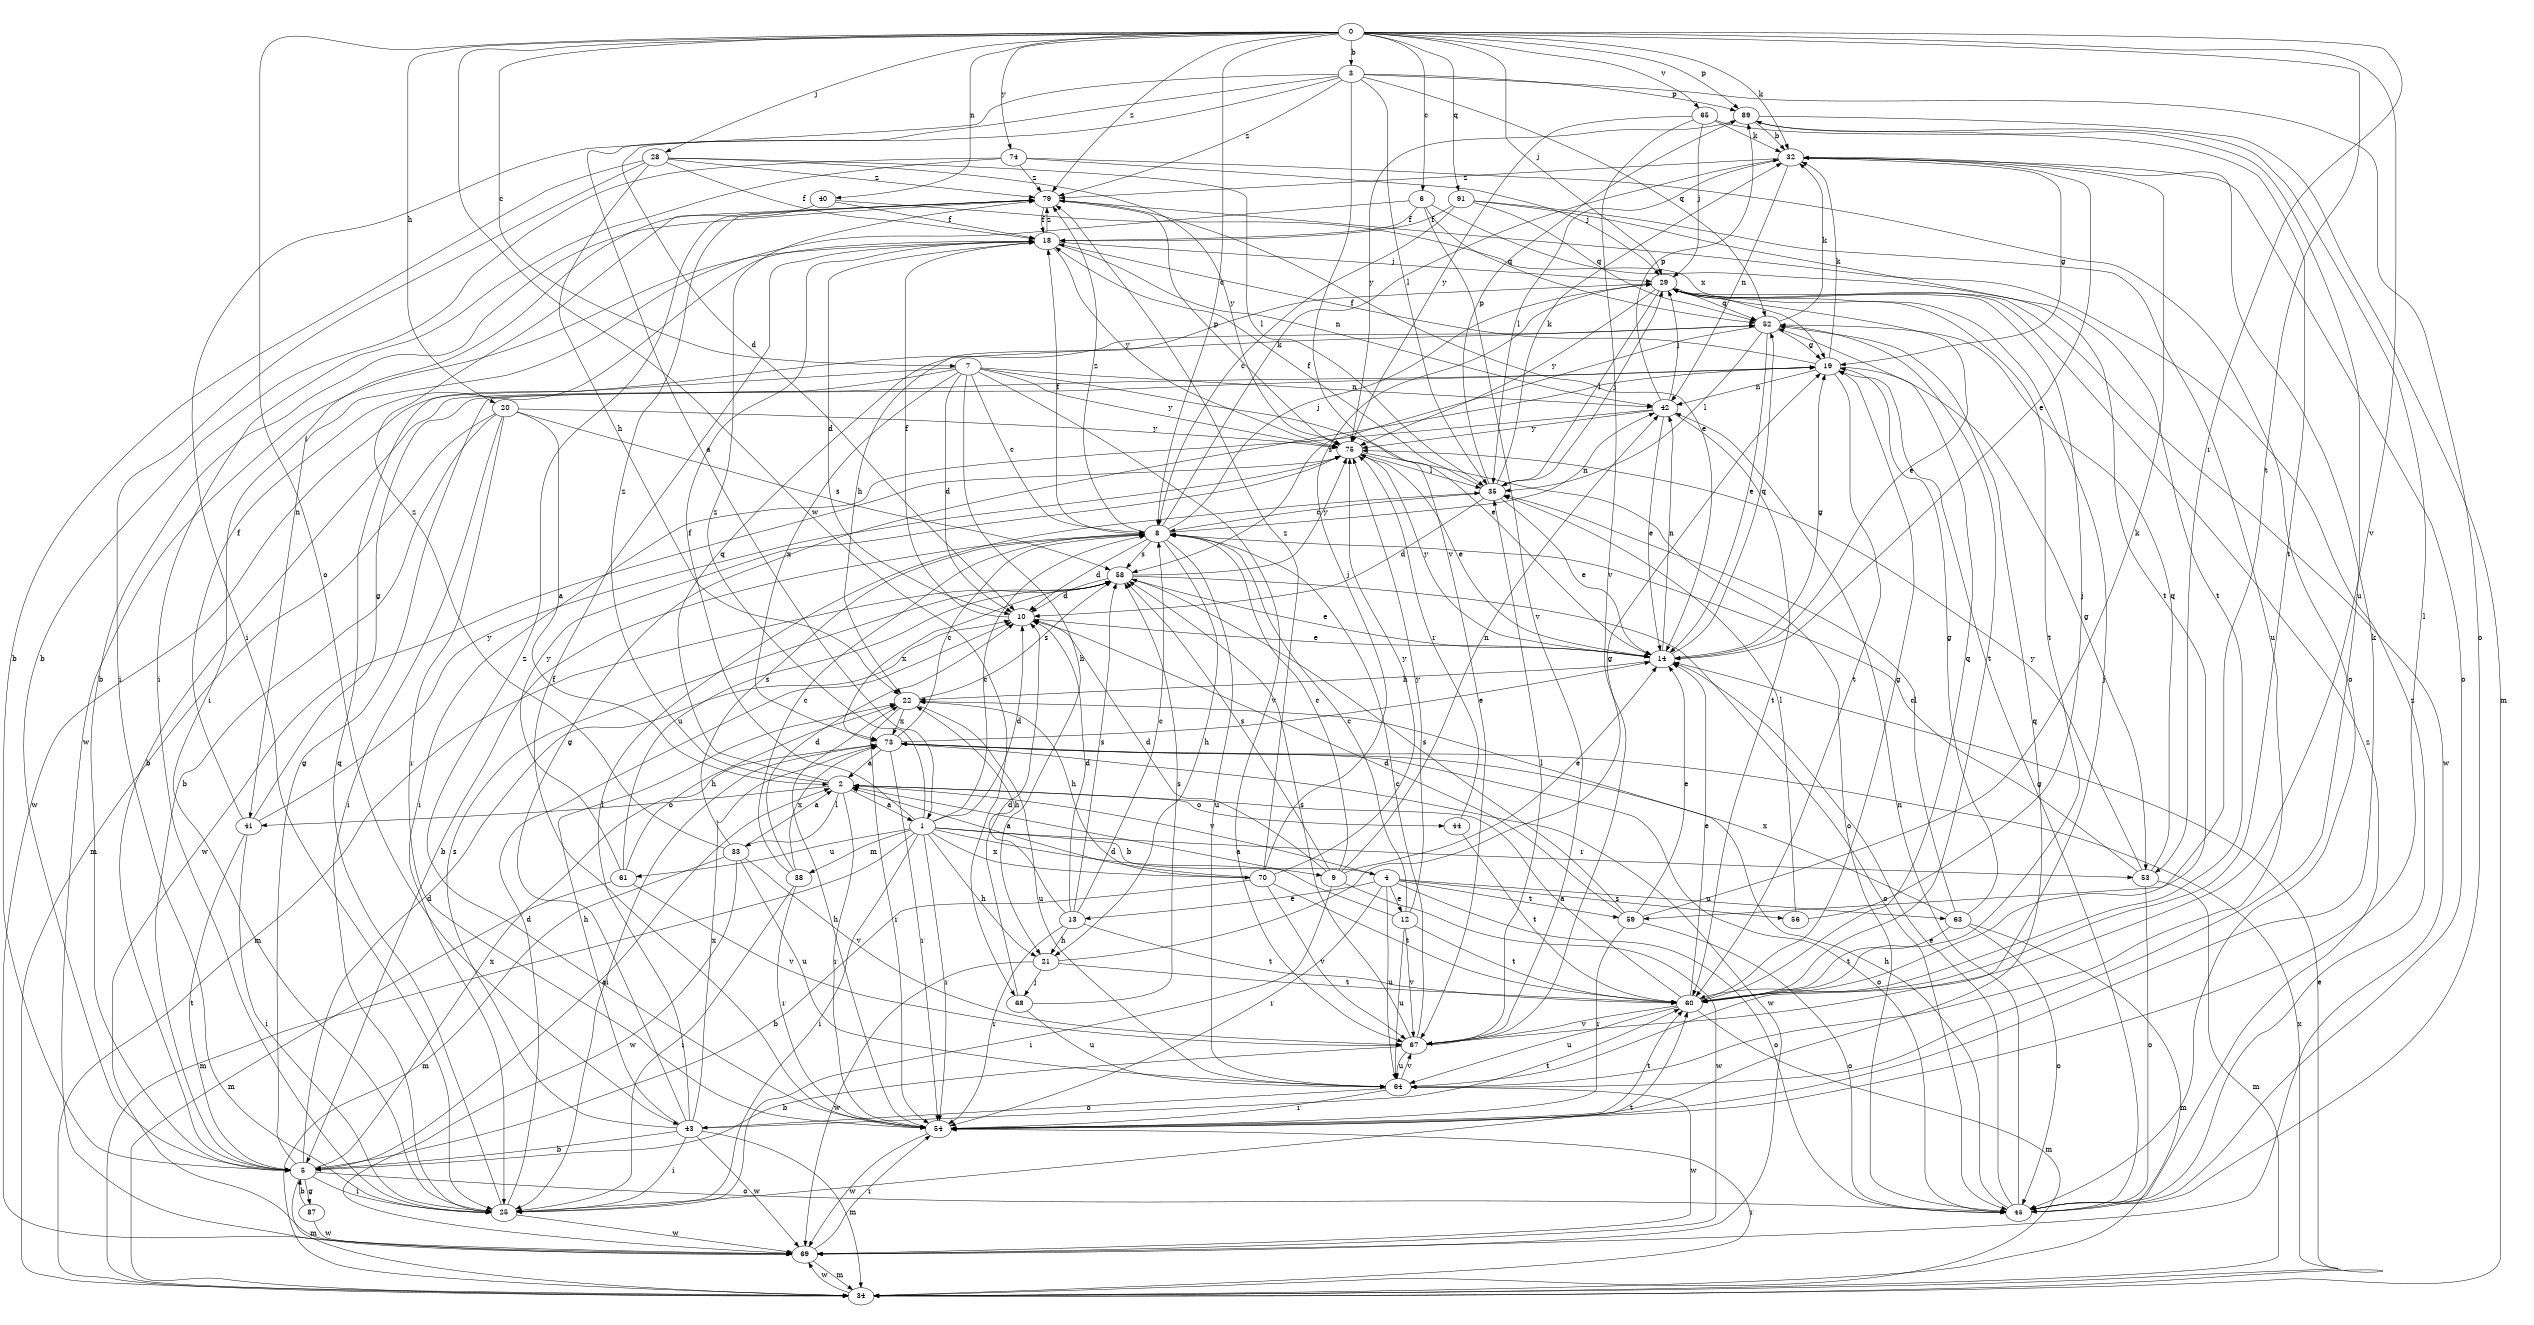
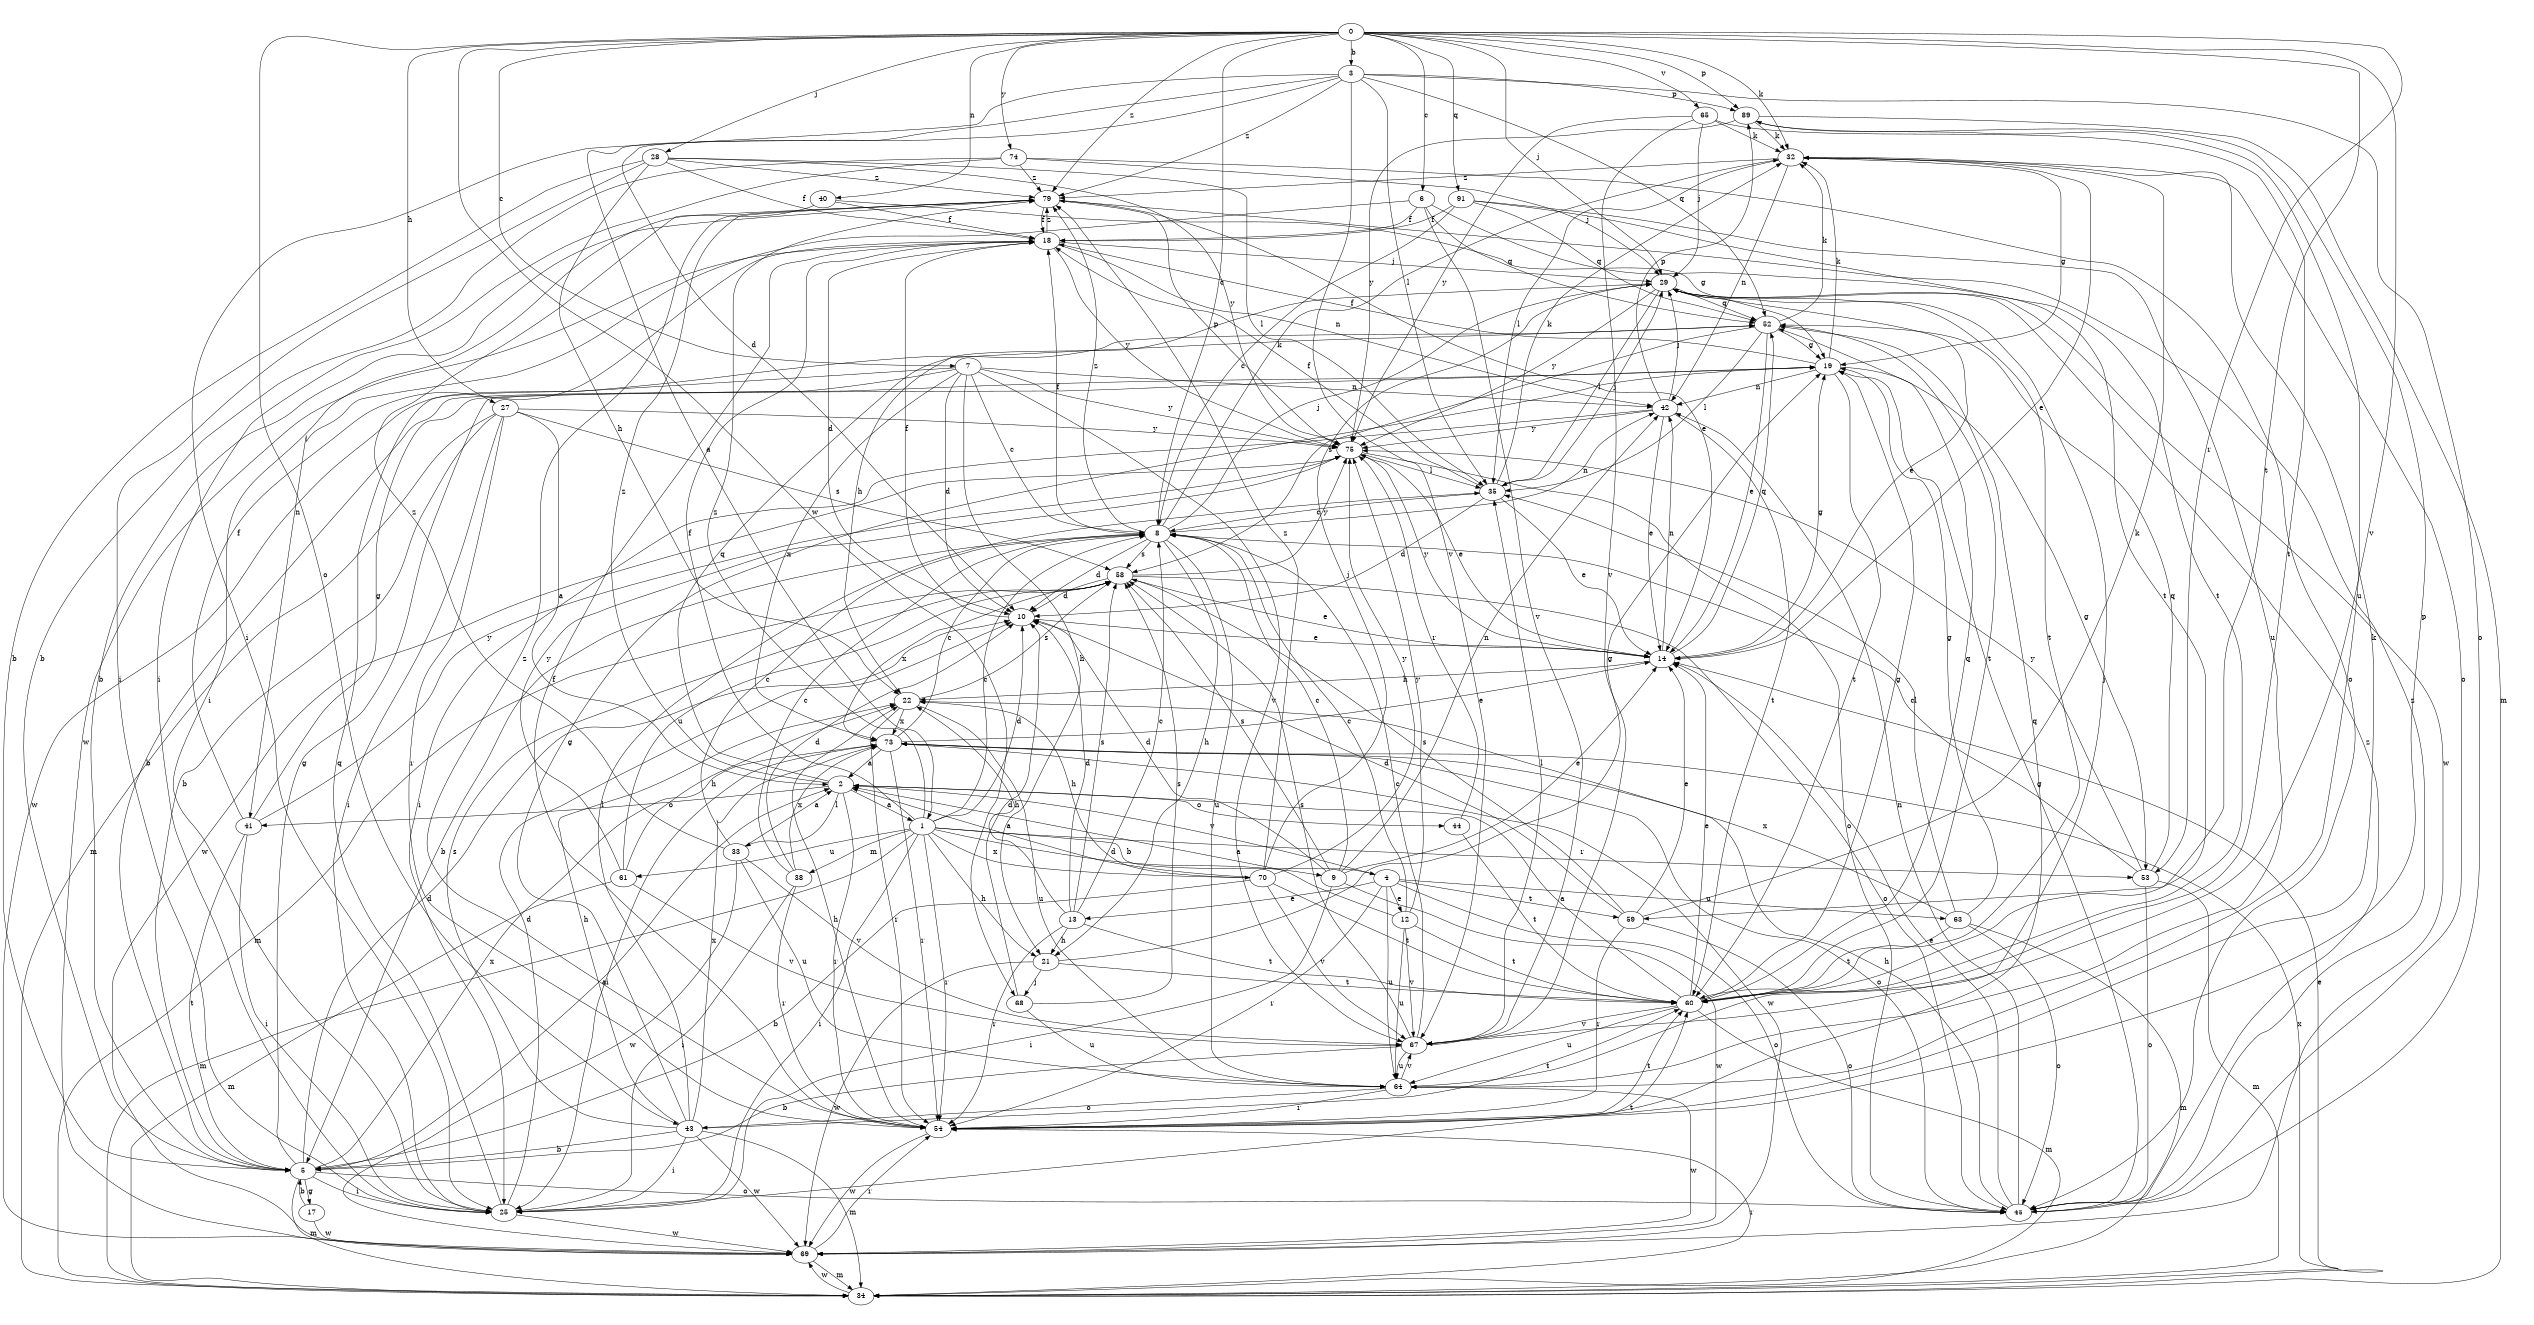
(1777, 137) -> (1777, 137)
(1518, 253) -> none
(1703, 283) -> (1703, 283)
(505, 408) -> (505, 408)
(1331, 429) -> none
(2424, 617) -> (2424, 617)
(768, 680) -> (768, 680)
(1796, 920) -> none
(287, 1205) -> none
(312, 1213) -> (312, 1213)
